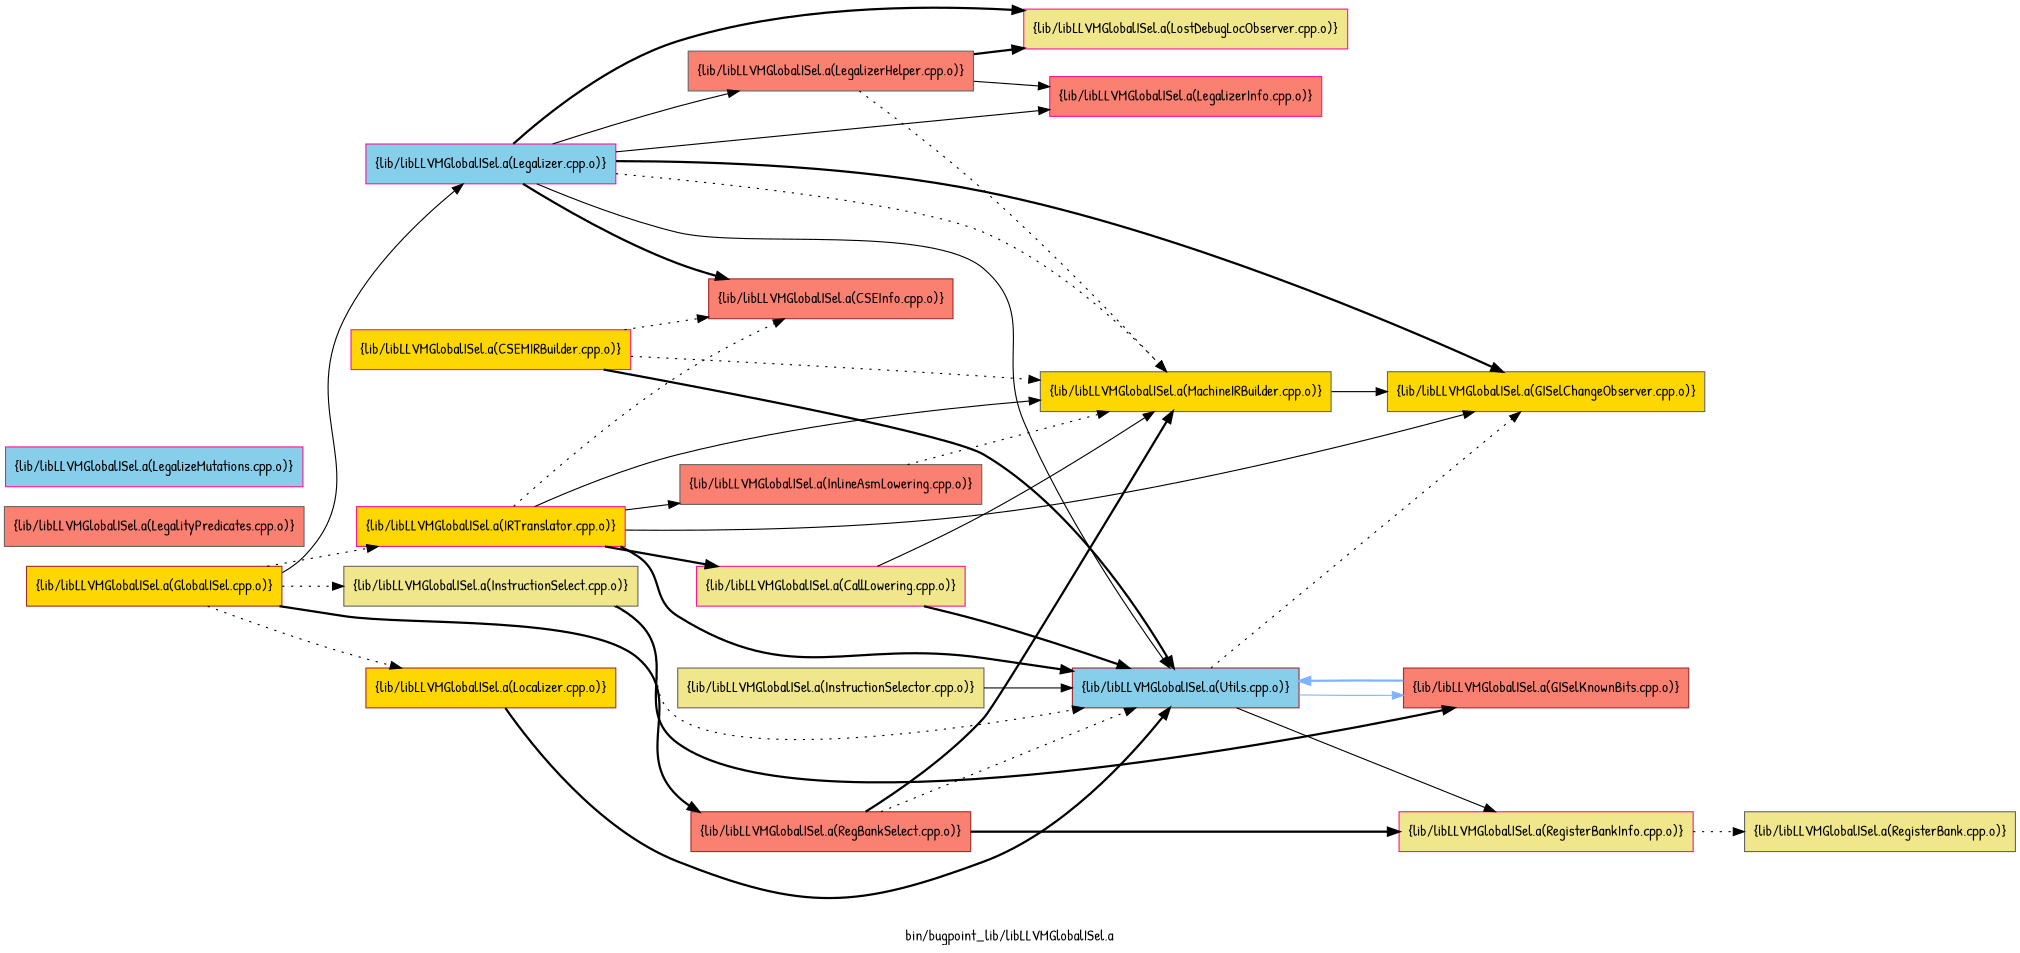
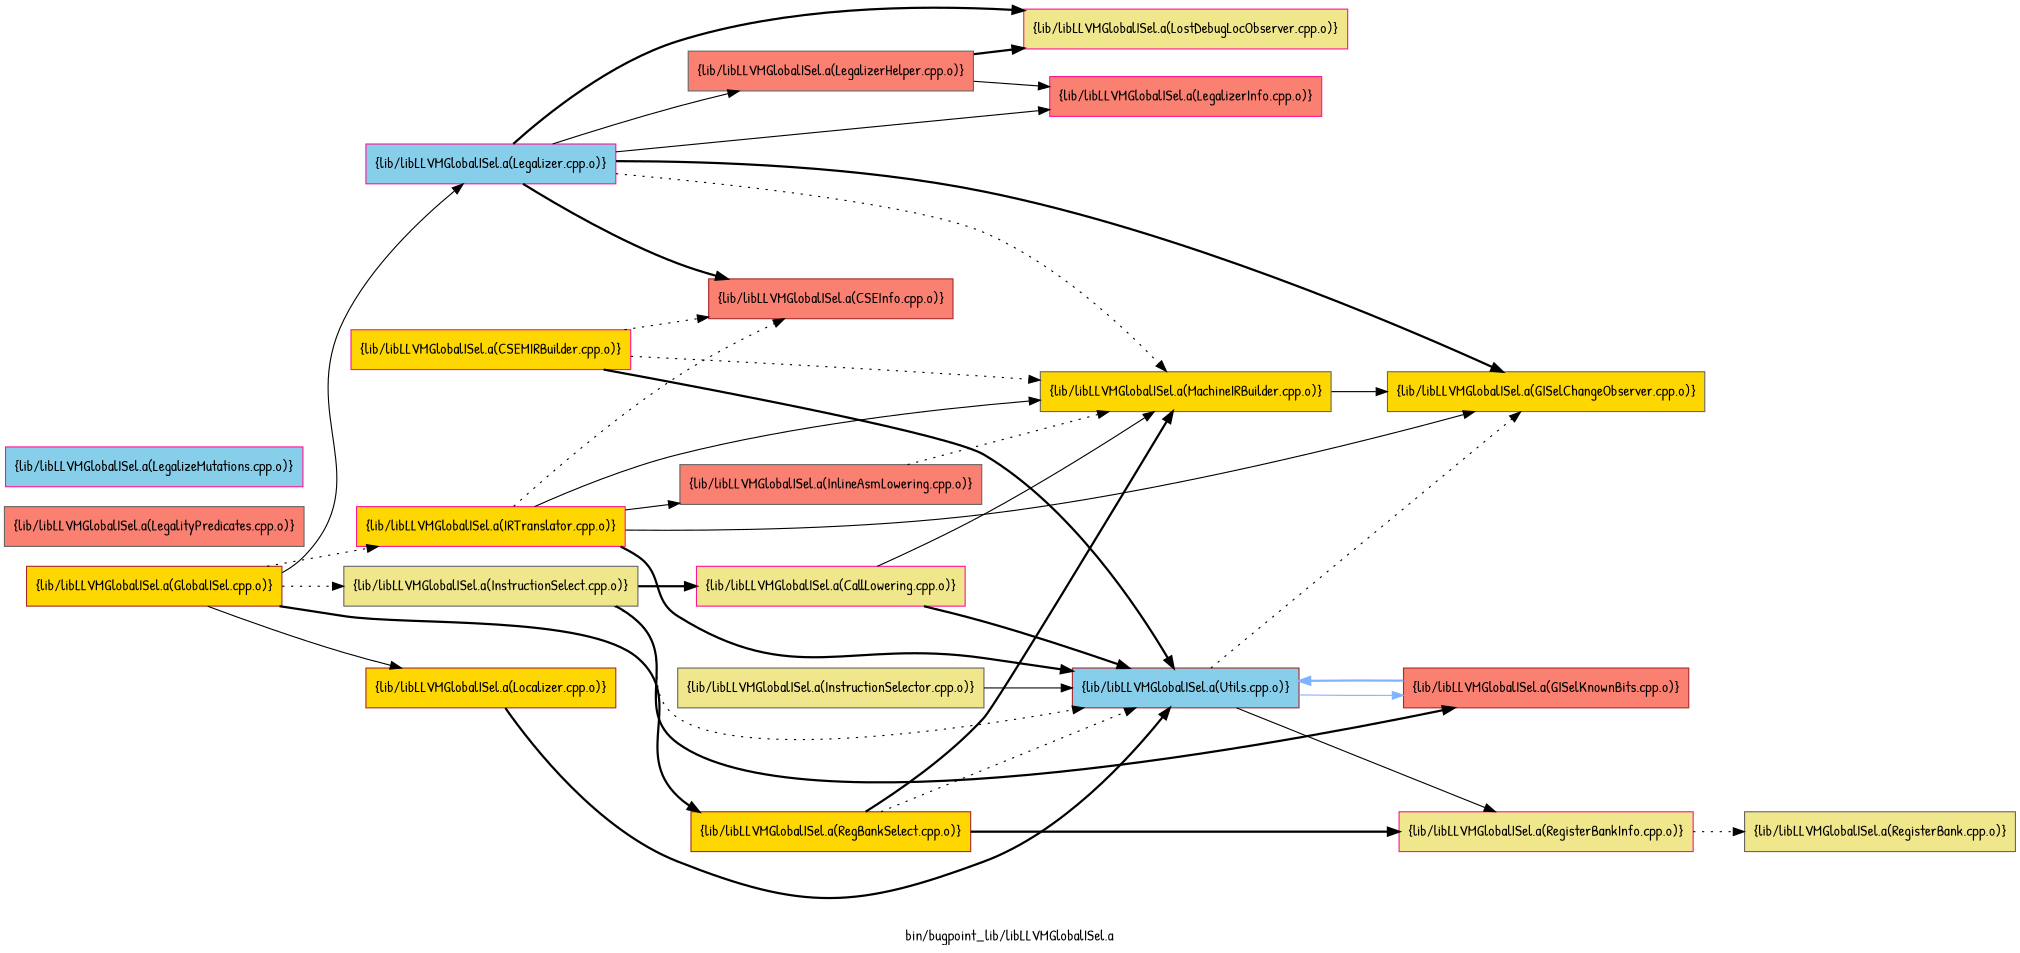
(1016, 220) -> none
(974, 264) -> none
(655, 555) -> (665, 586)
(298, 638) -> (298, 638)
(831, 832) -> (831, 832)
